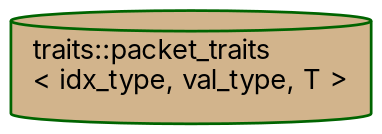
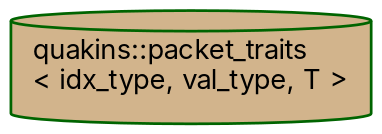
(191, 67) -> (191, 67)
